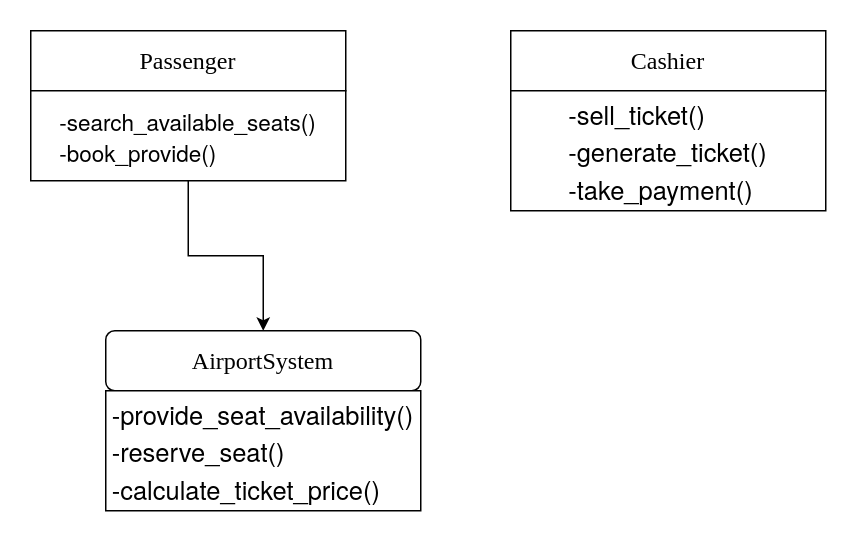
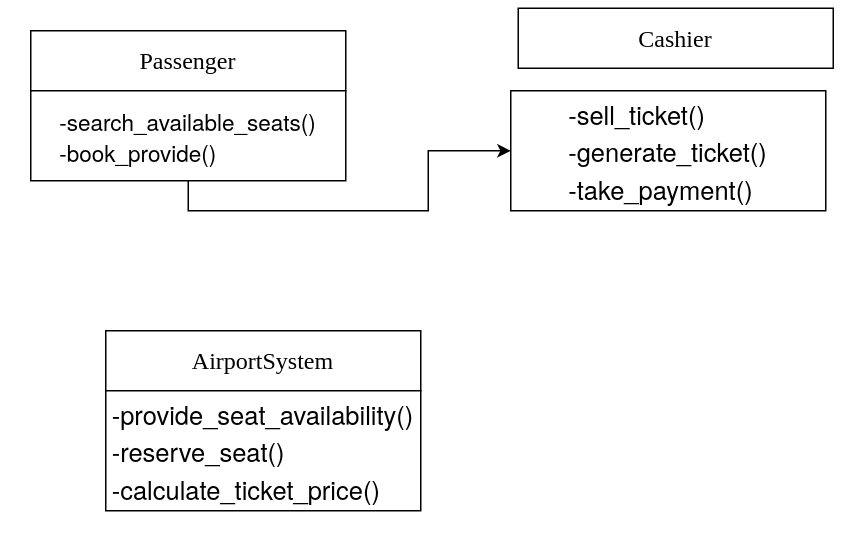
(668, 61) -> (676, 38)
(234, 256) -> (372, 211)
(263, 361) -> (263, 361)
